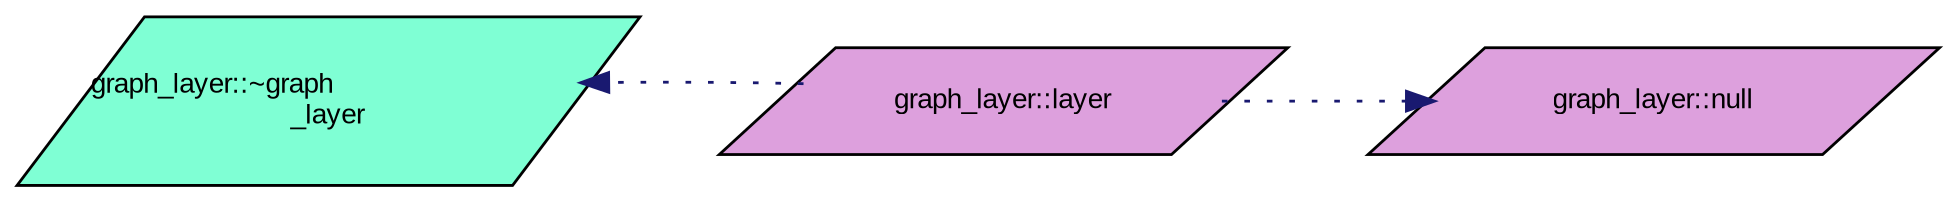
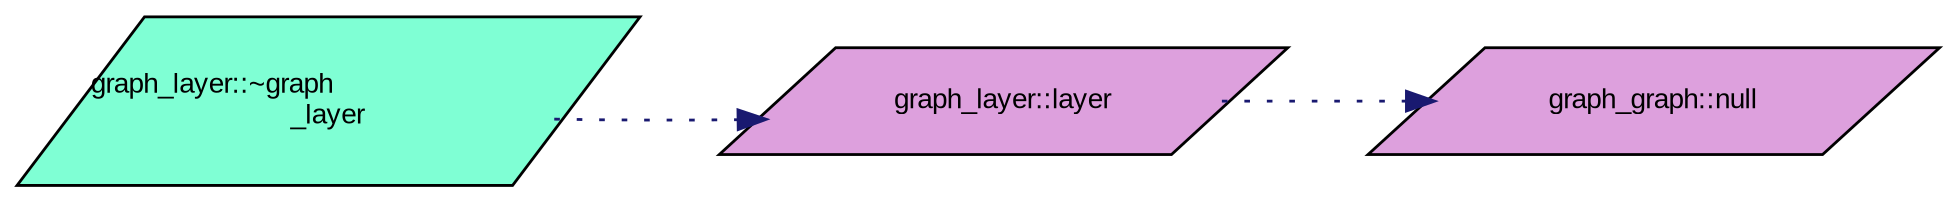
(706, 82) -> (646, 120)
(1654, 101) -> (1654, 101)
